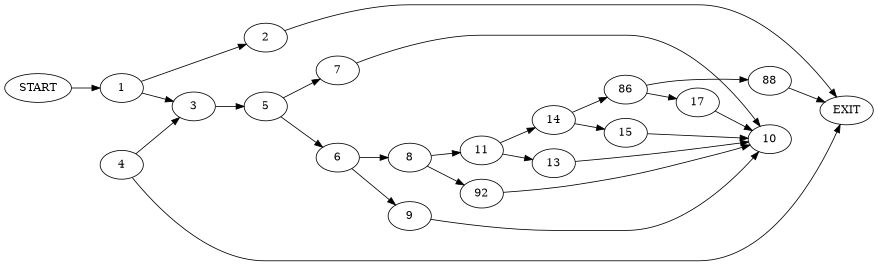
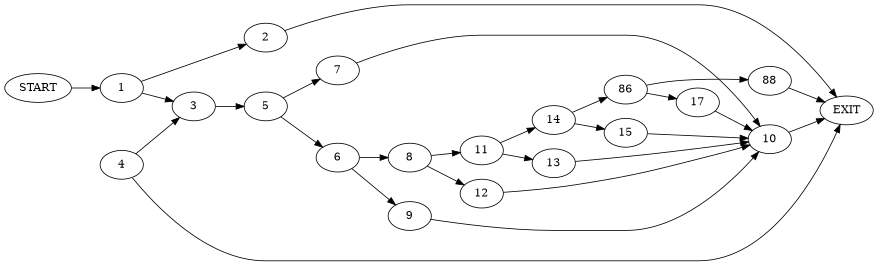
none -> (803, 127)
(482, 194) -> (482, 194)
